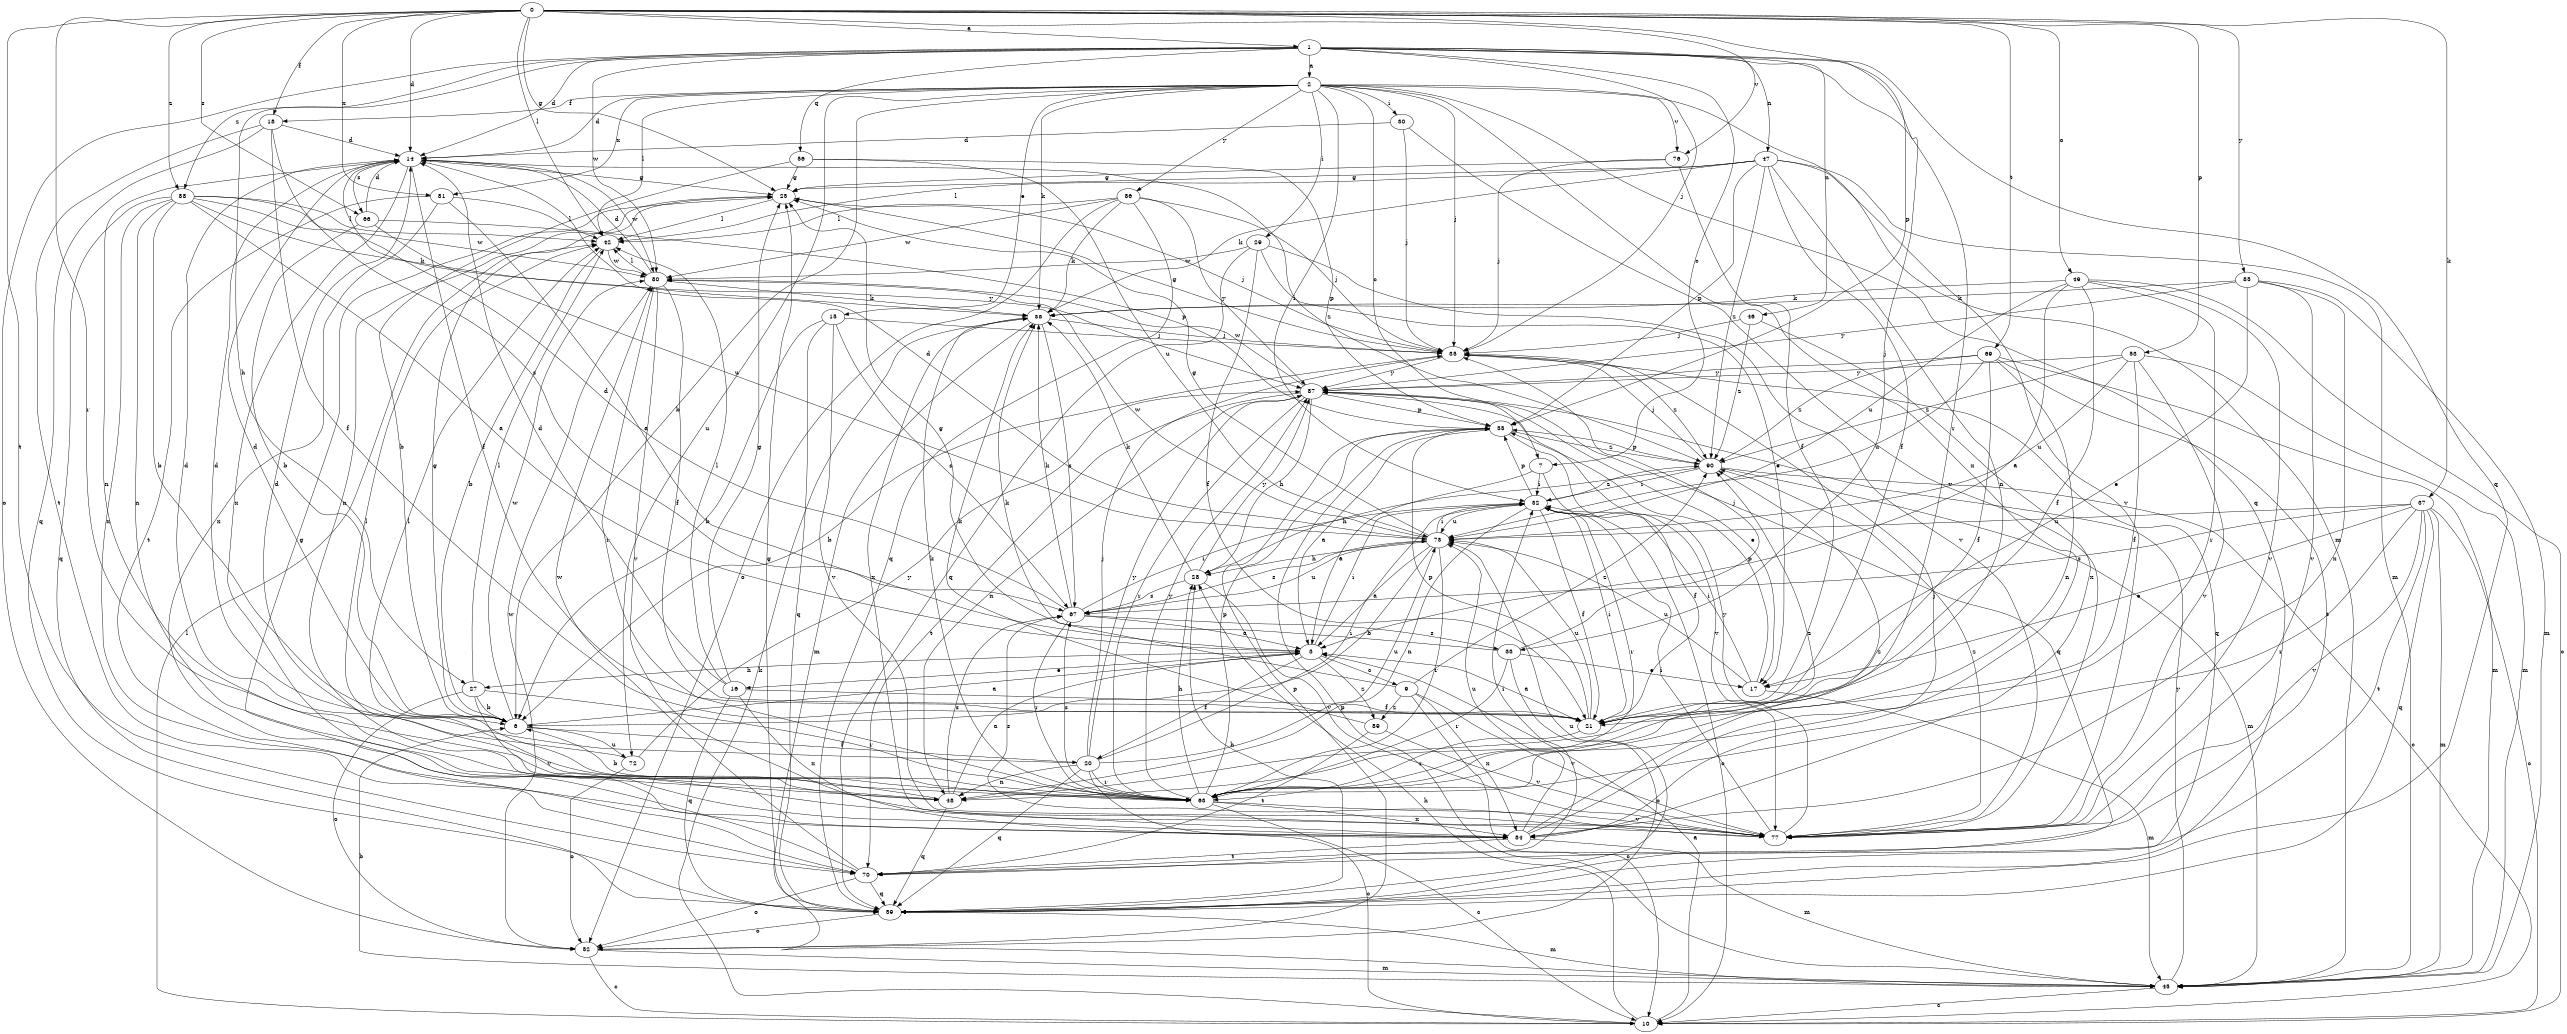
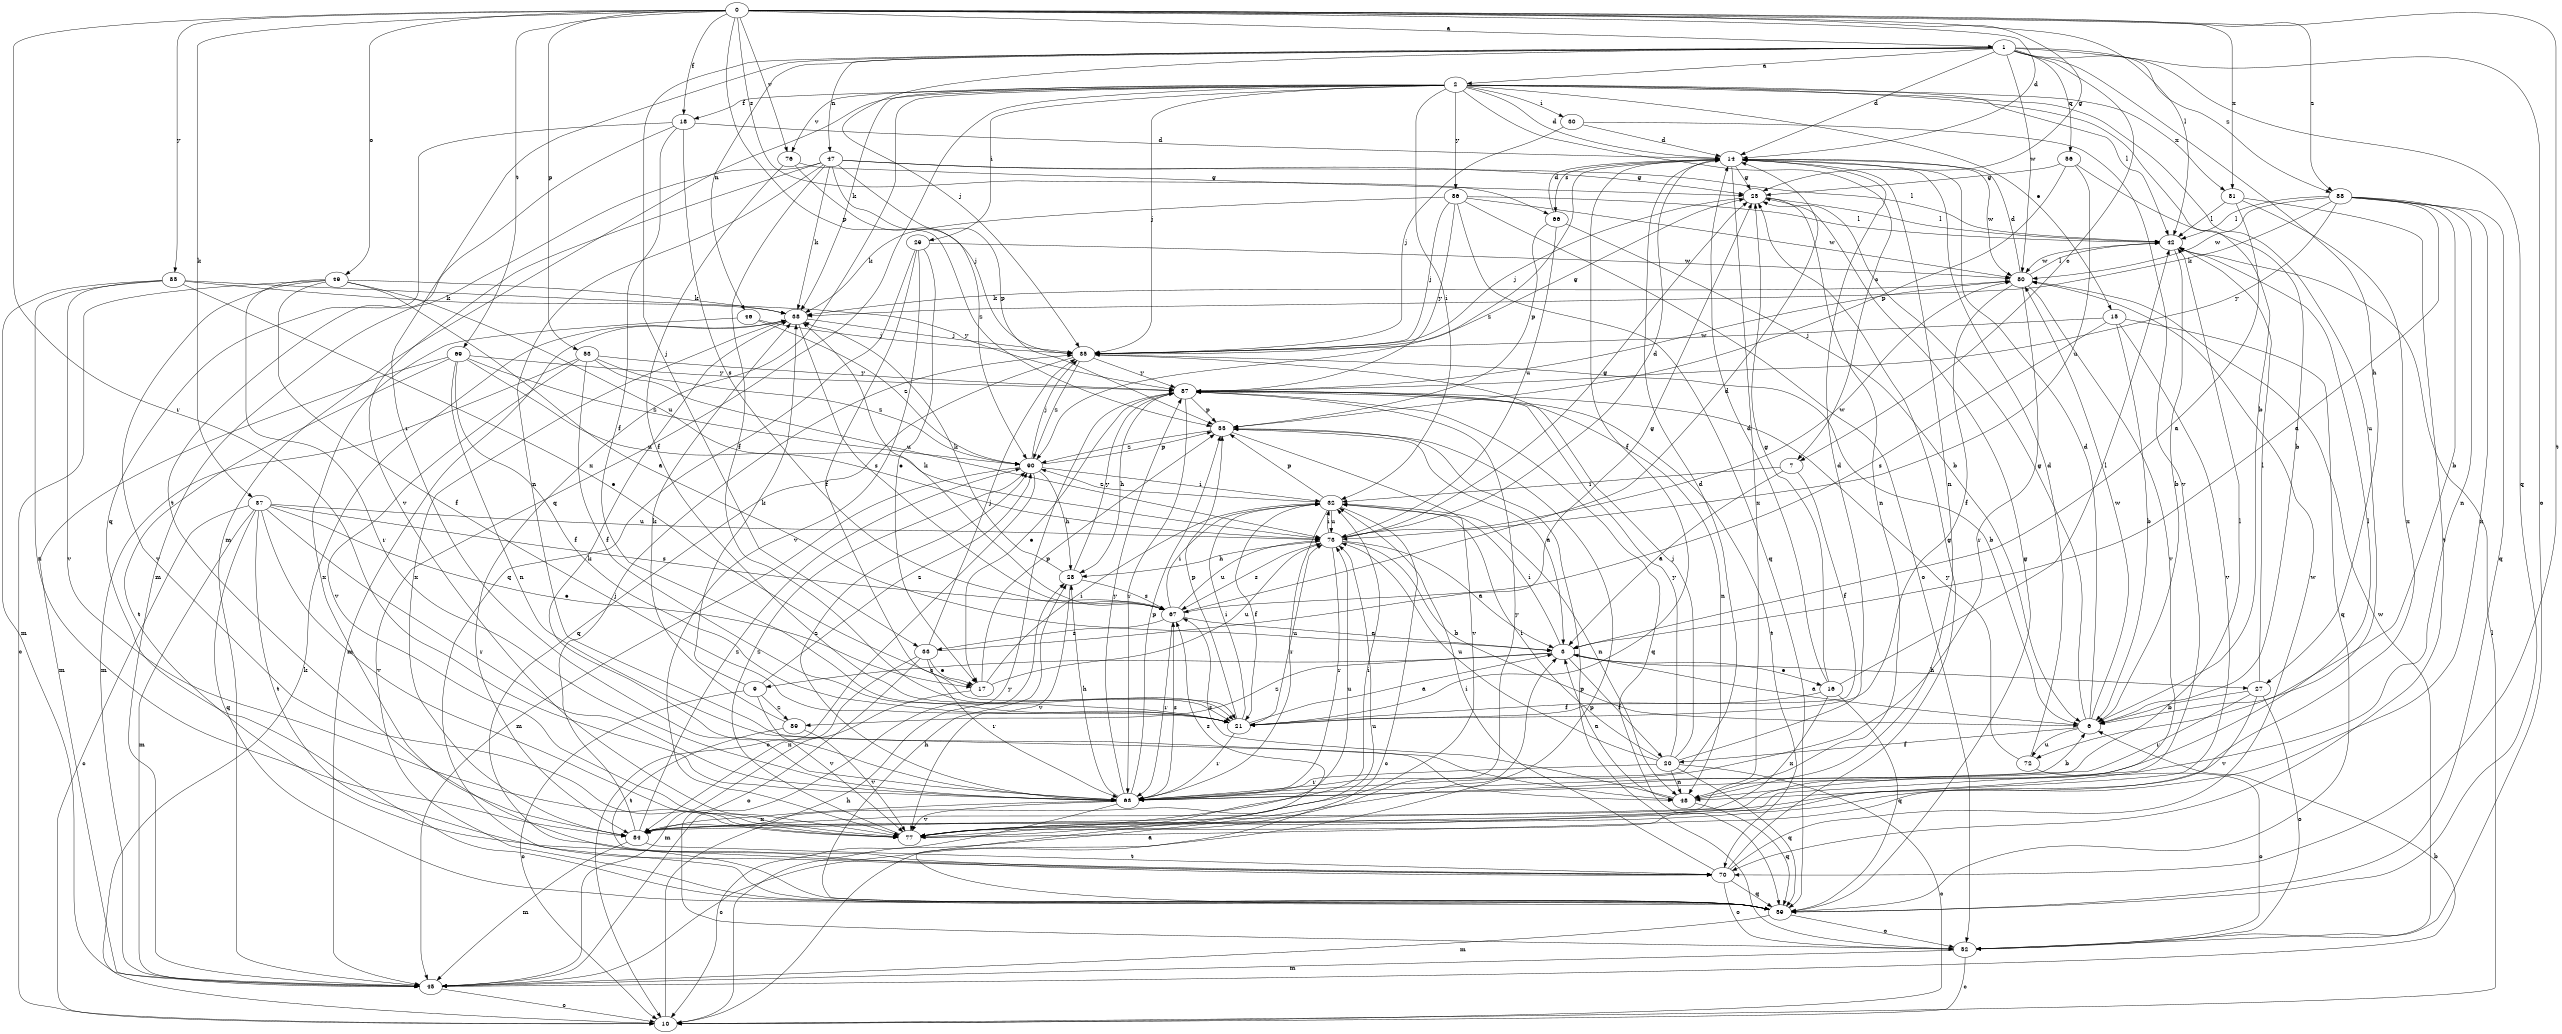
(1481, 764) -> (778, 745)
